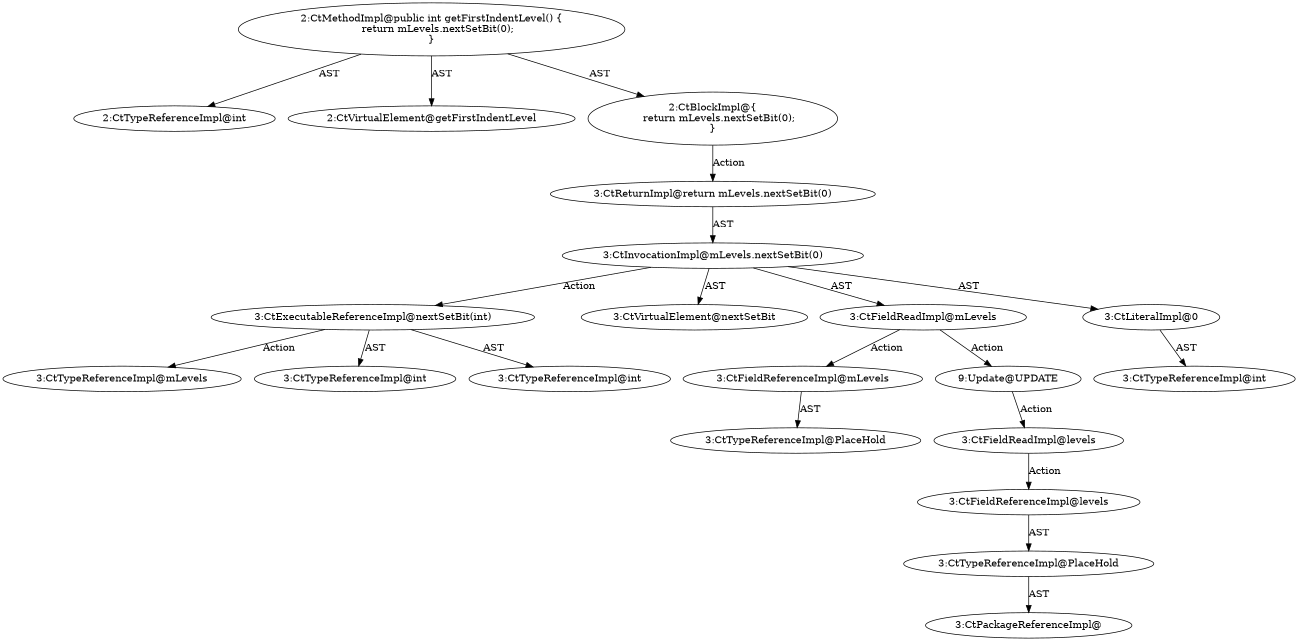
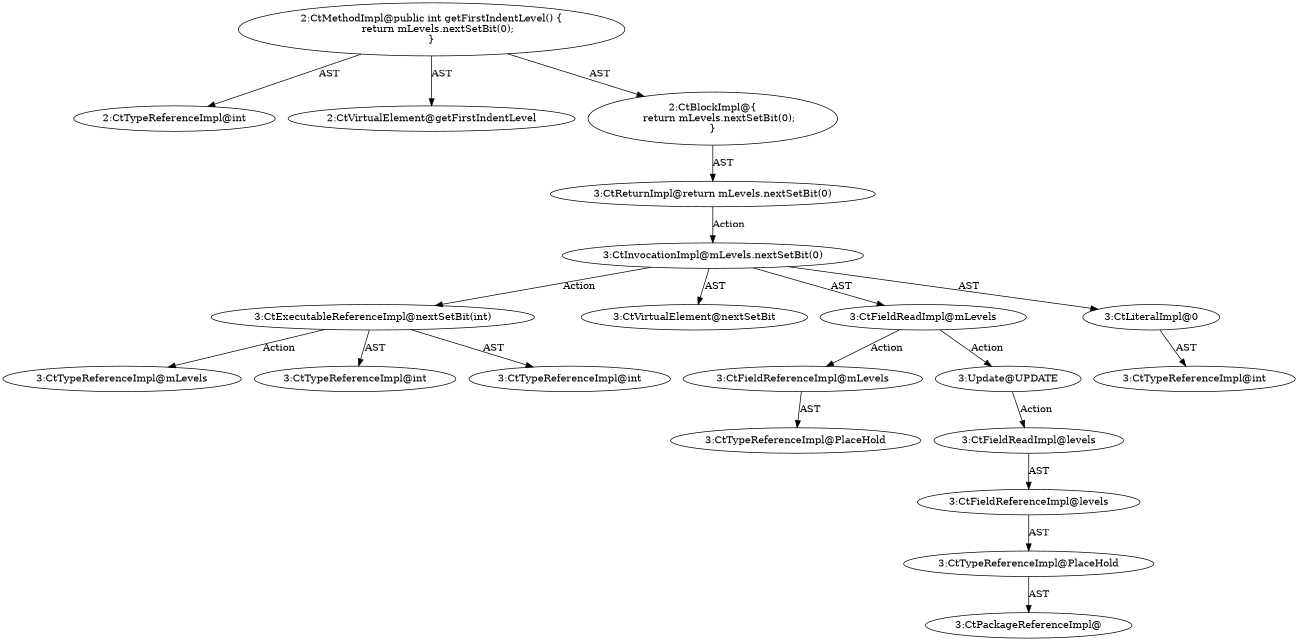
(729, 163) -> (723, 163)
(723, 225) -> (729, 225)
(1008, 379) -> (1008, 379)
(1045, 471) -> (1039, 471)
